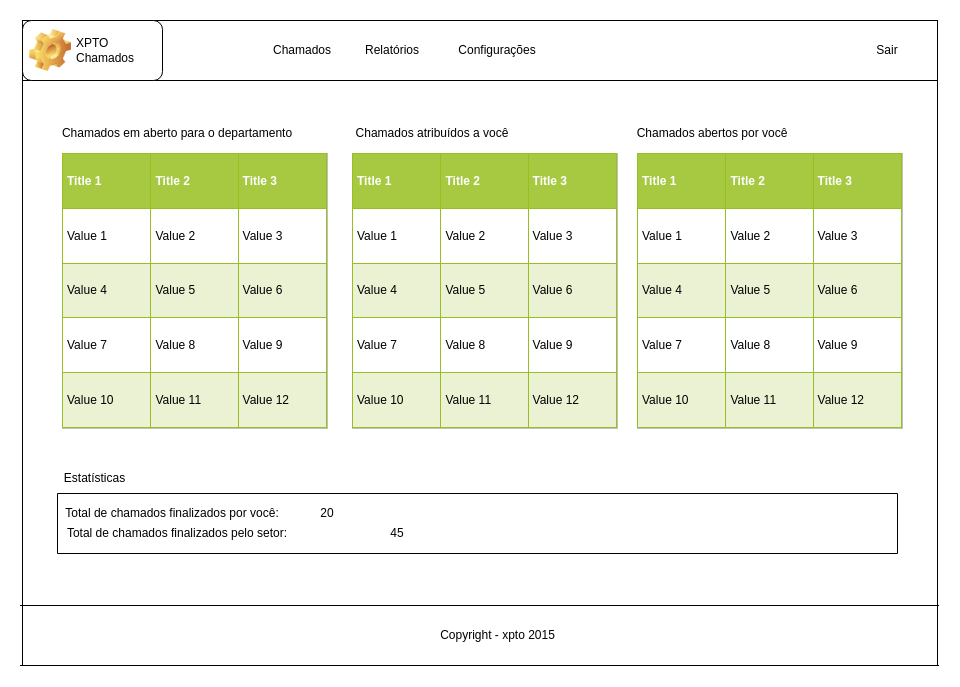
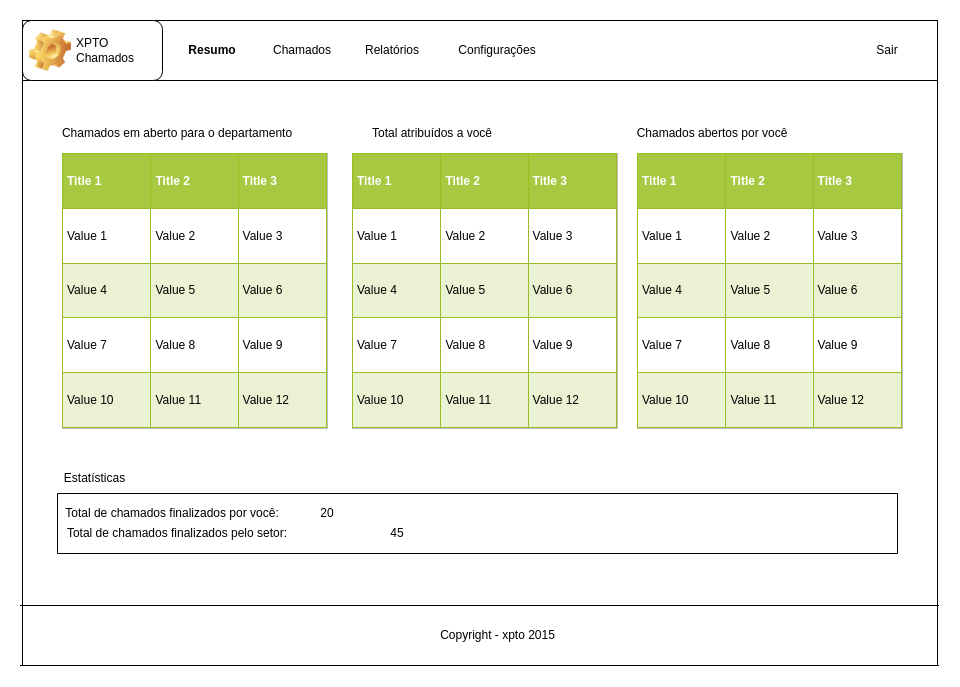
none -> (213, 51)
(433, 134) -> (433, 134)
